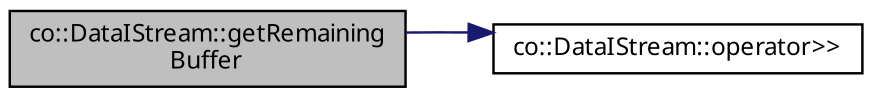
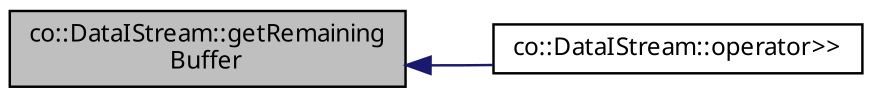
(437, 32) -> (462, 65)
